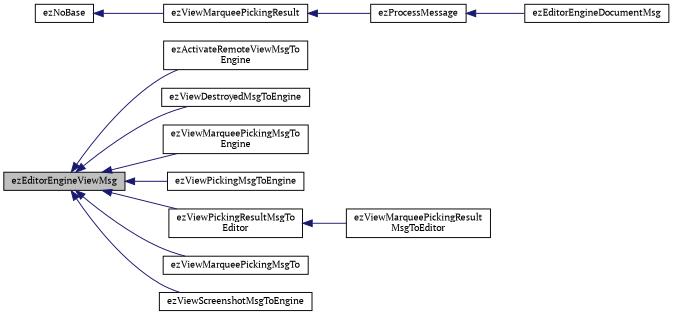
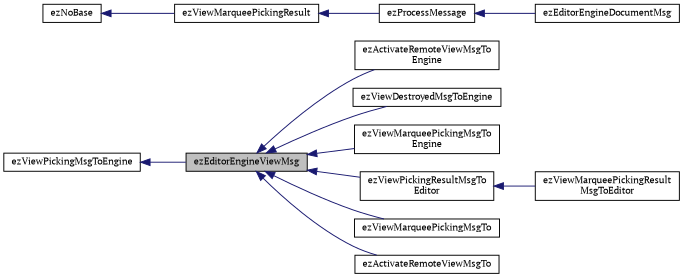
(151, 181) -> (168, 162)
(236, 302) -> (427, 264)
